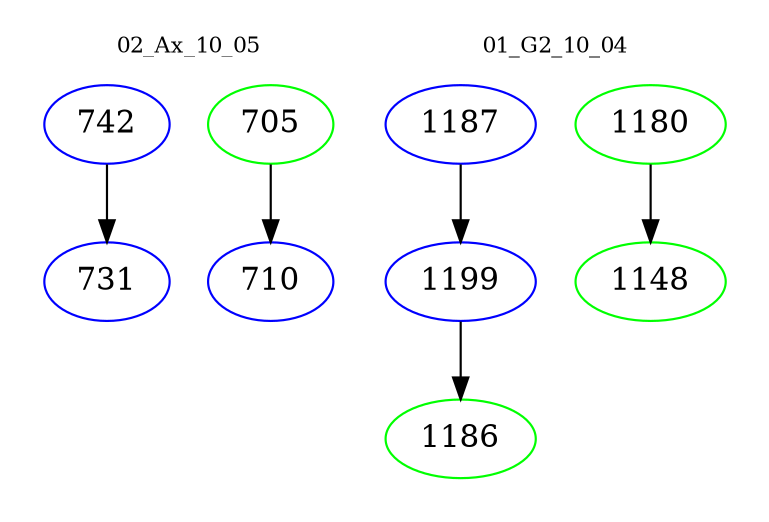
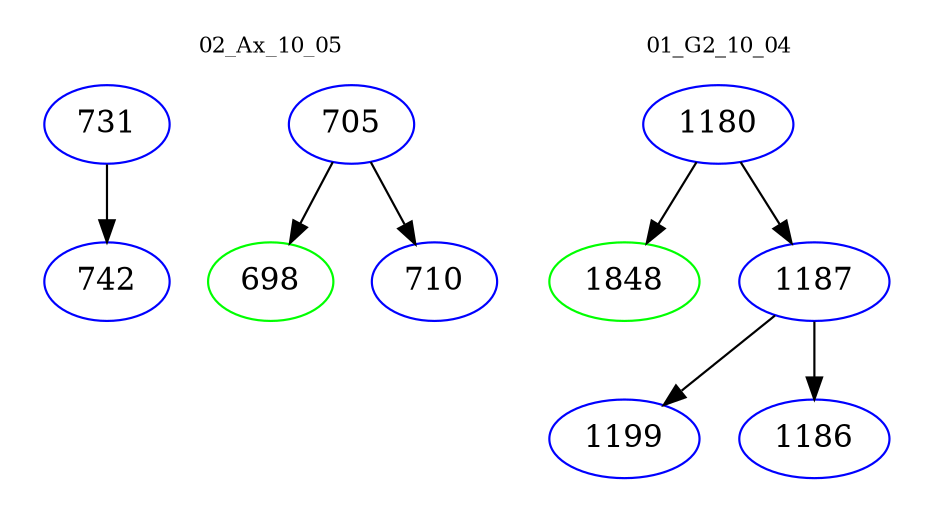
(271, 124) -> (352, 124)
(651, 124) -> (718, 124)
(107, 192) -> (107, 192)
none -> (760, 193)
none -> (271, 282)
(651, 282) -> (624, 282)
(461, 350) -> (814, 350)
(461, 439) -> (814, 439)
